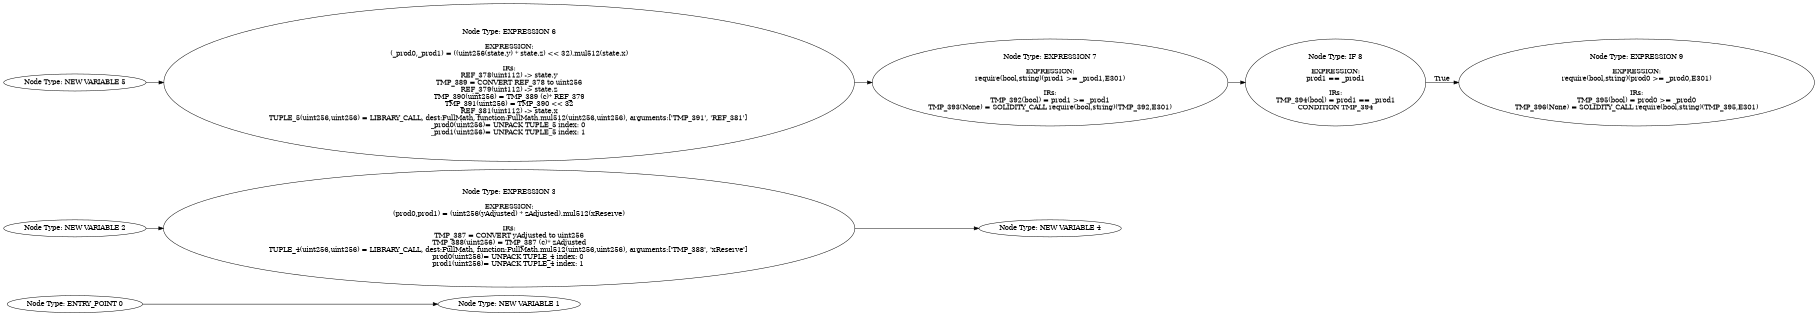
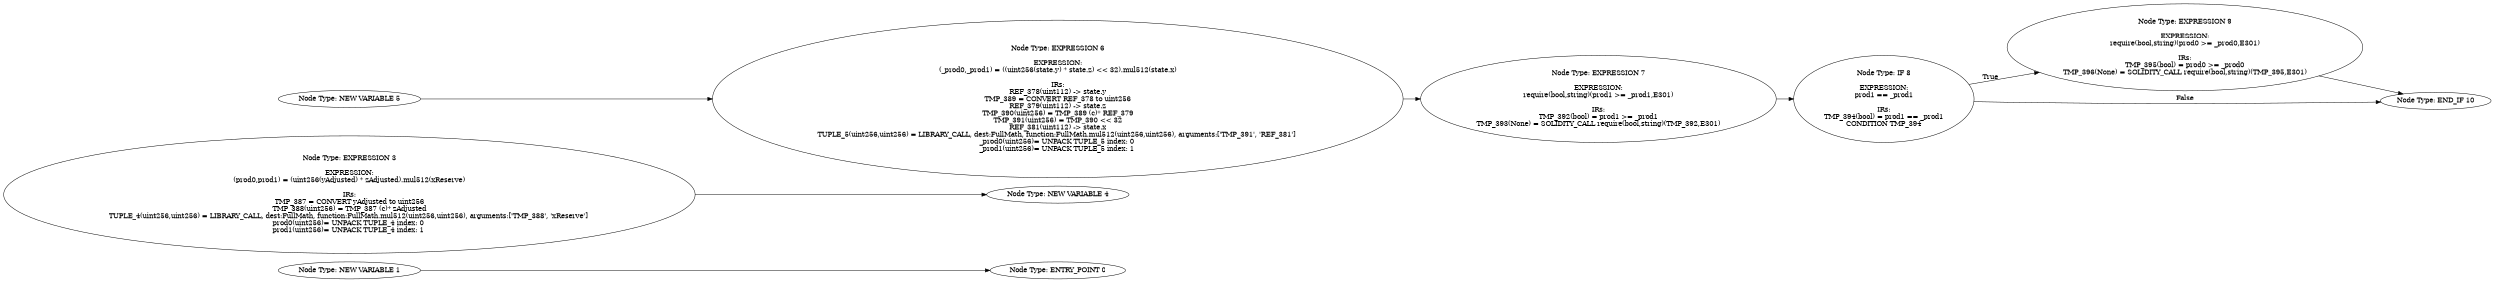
none -> (2436, 101)
(75, 228) -> none
(288, 304) -> (703, 270)
